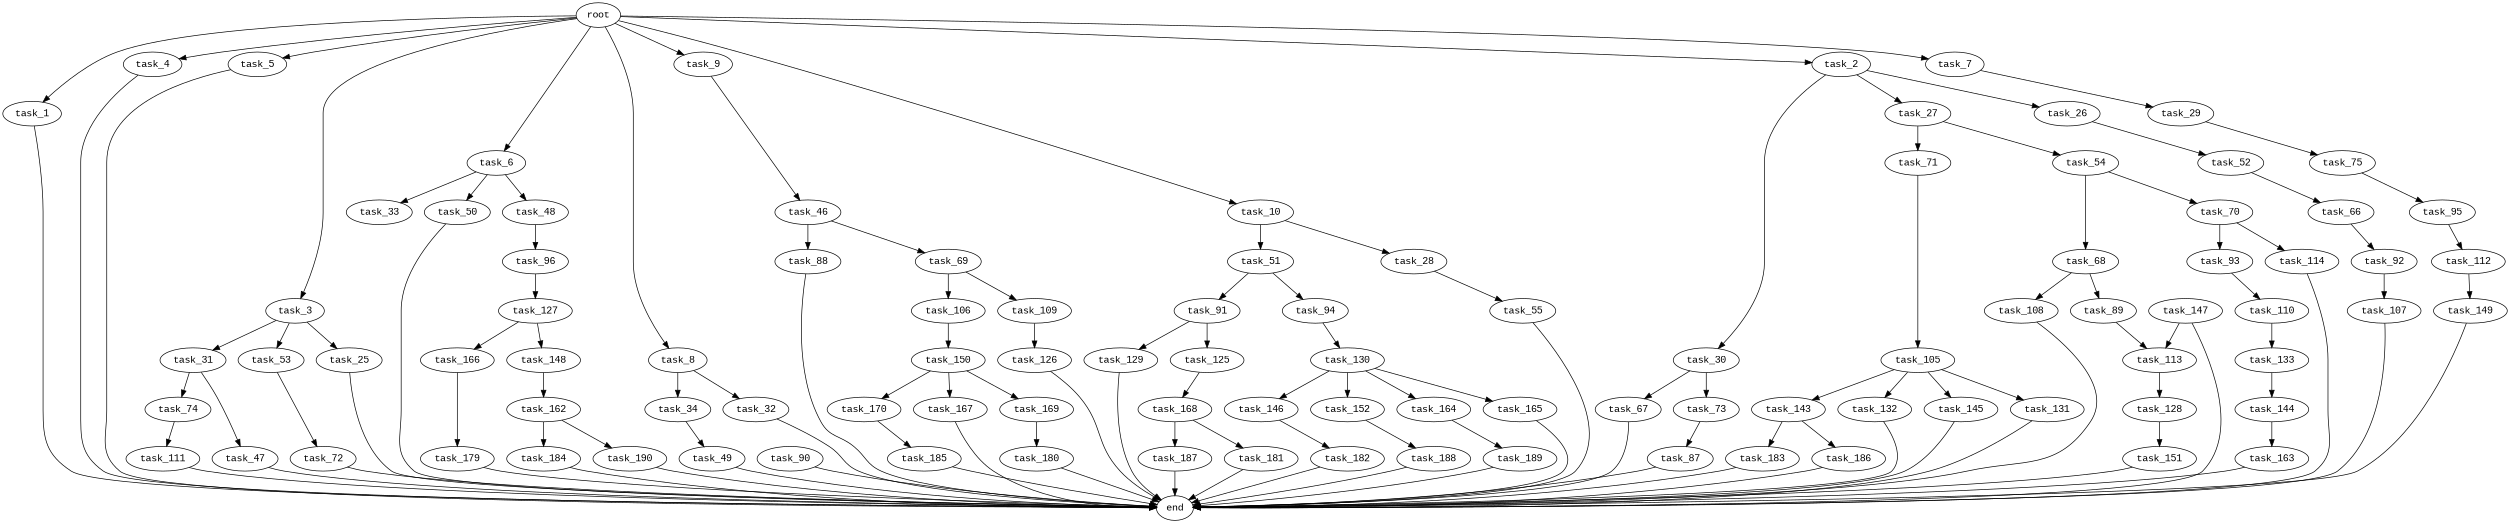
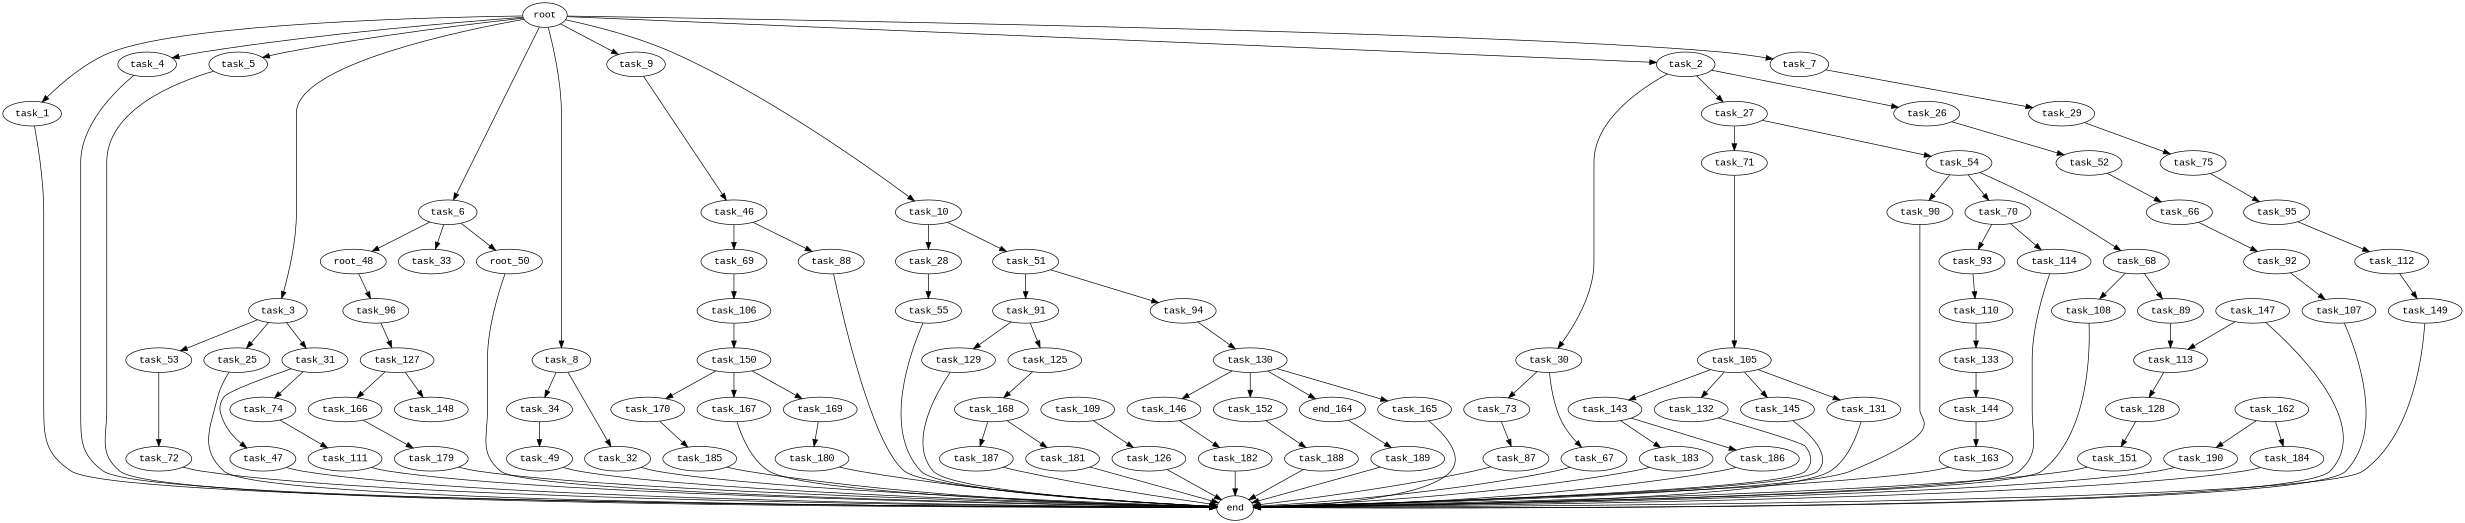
none -> (1942, 185)
(457, 212) -> (509, 262)
(535, 212) -> (353, 262)
(988, 284) -> none
(544, 381) -> none
(1434, 409) -> (1332, 409)
